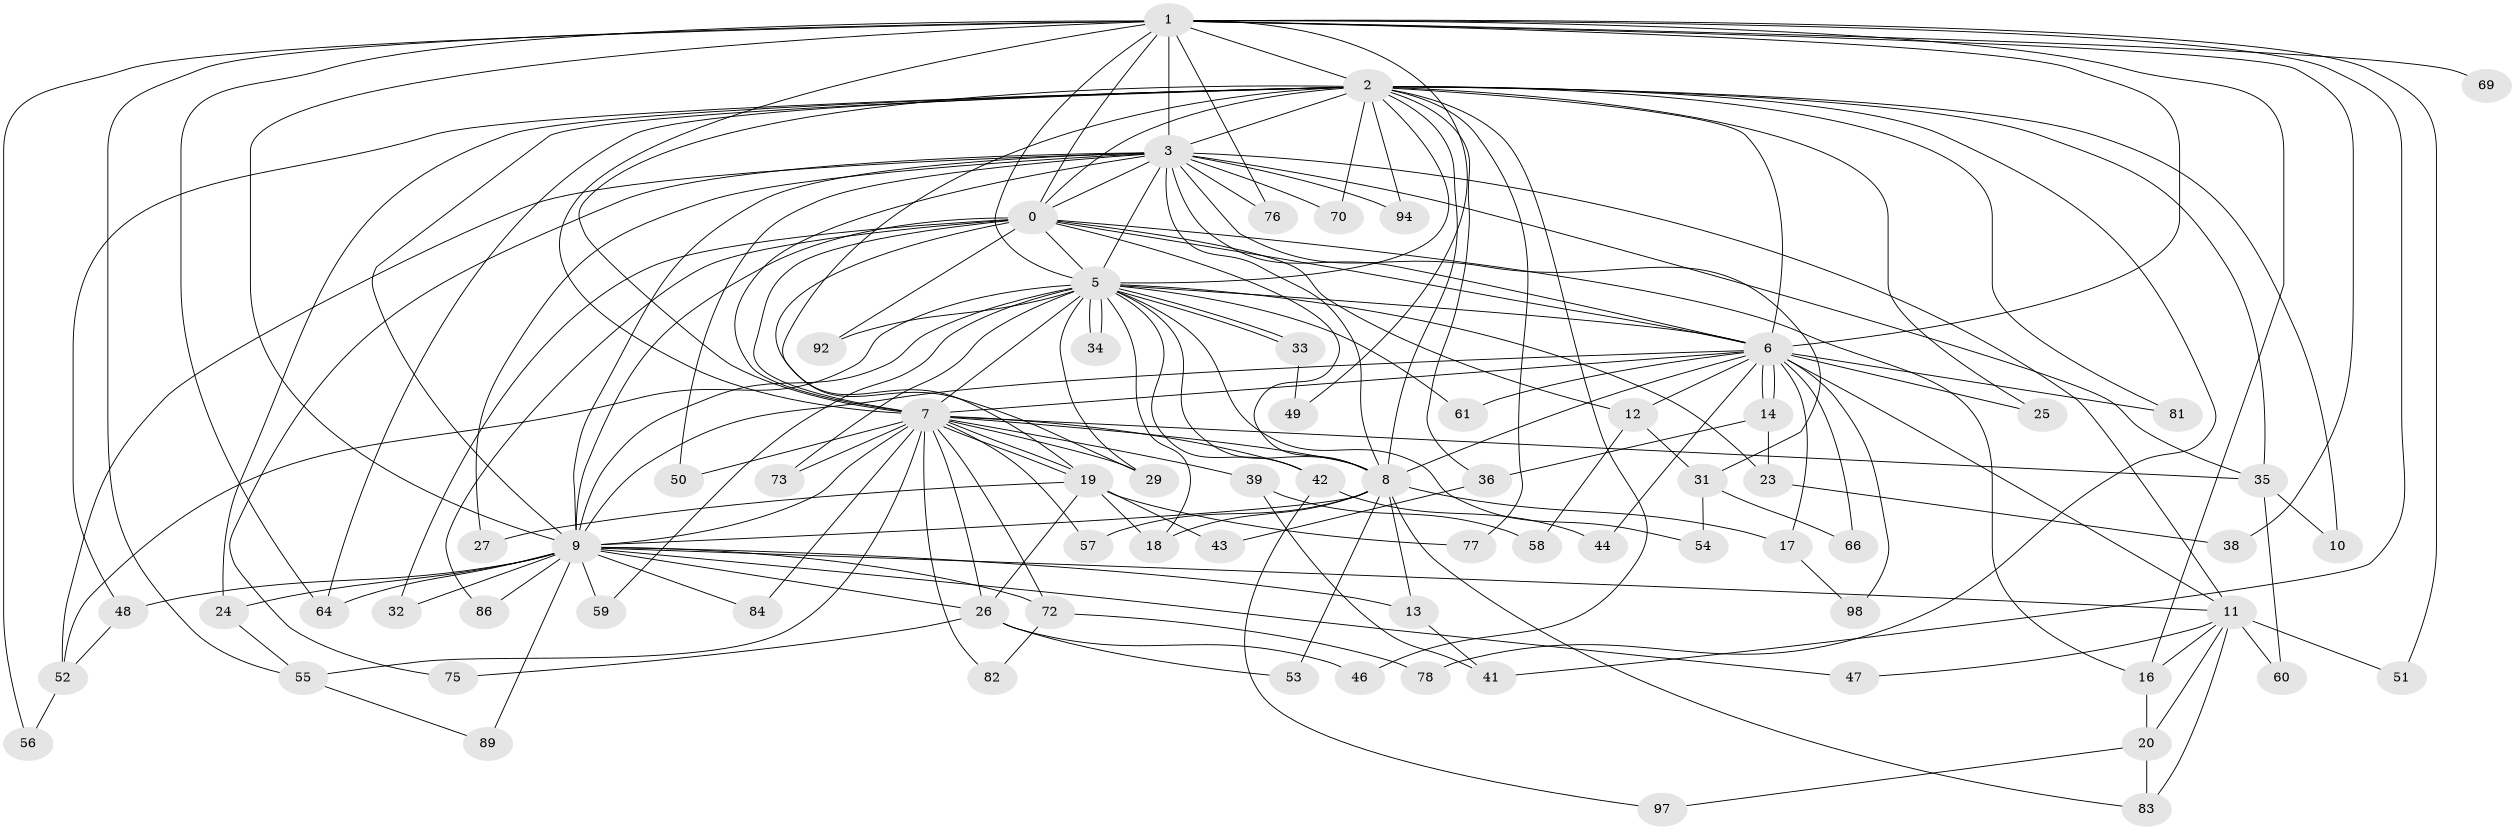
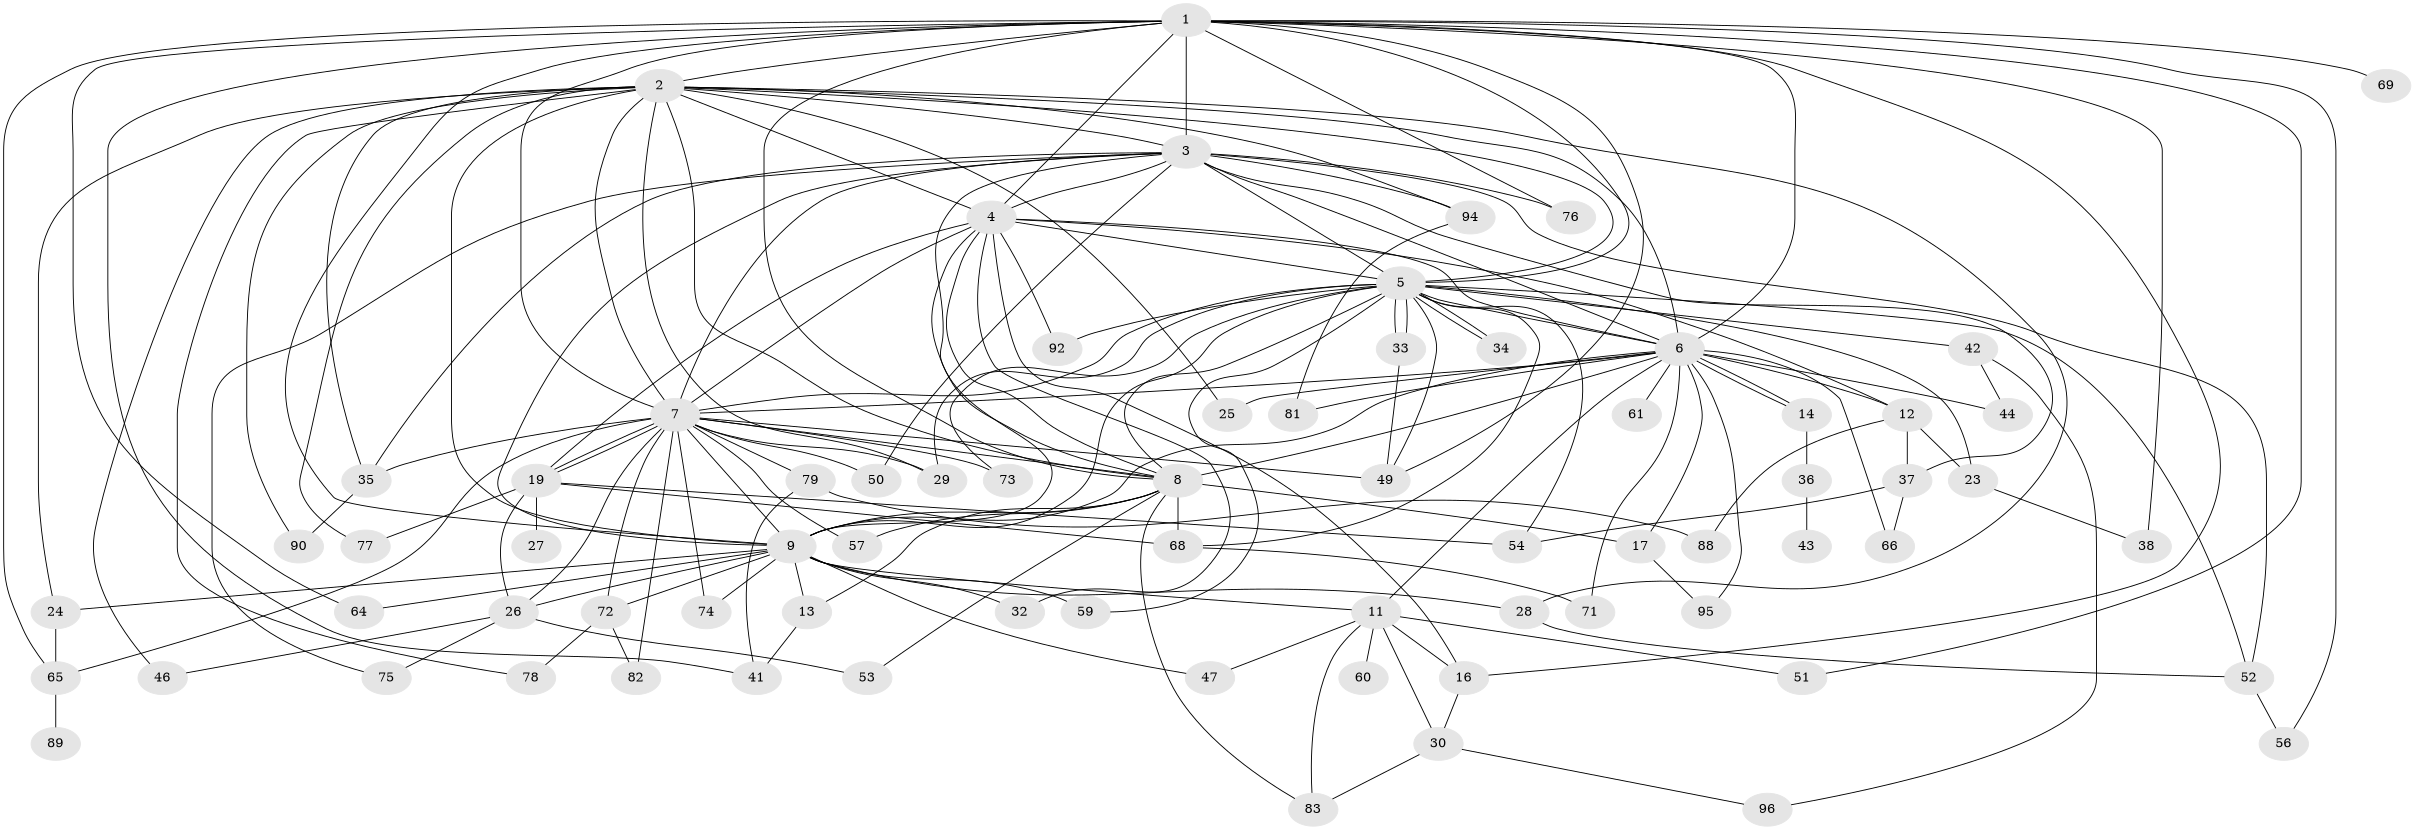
(672, 125) -> none
(1848, 125) -> (1342, 299)
(707, 201) -> none
(1033, 218) -> (992, 218)
(1339, 218) -> none
none -> (764, 223)
(1770, 252) -> none
(1464, 271) -> none
(1293, 319) -> (1426, 395)
(1128, 432) -> (1014, 446)
(1768, 441) -> (1940, 448)
(1255, 481) -> (811, 481)
(1703, 481) -> (1907, 481)
(1150, 511) -> (1073, 517)
(1154, 547) -> (1178, 547)
(1537, 547) -> (1706, 547)
(2338, 547) -> (299, 547)
(2272, 575) -> none
(123, 612) -> (1524, 612)
(484, 612) -> none
(758, 612) -> (706, 612)
none -> (1590, 612)
(1855, 612) -> (1706, 612)
(532, 645) -> none
(303, 678) -> (56, 678)
(2147, 744) -> (1438, 744)
(1662, 810) -> (1767, 810)
